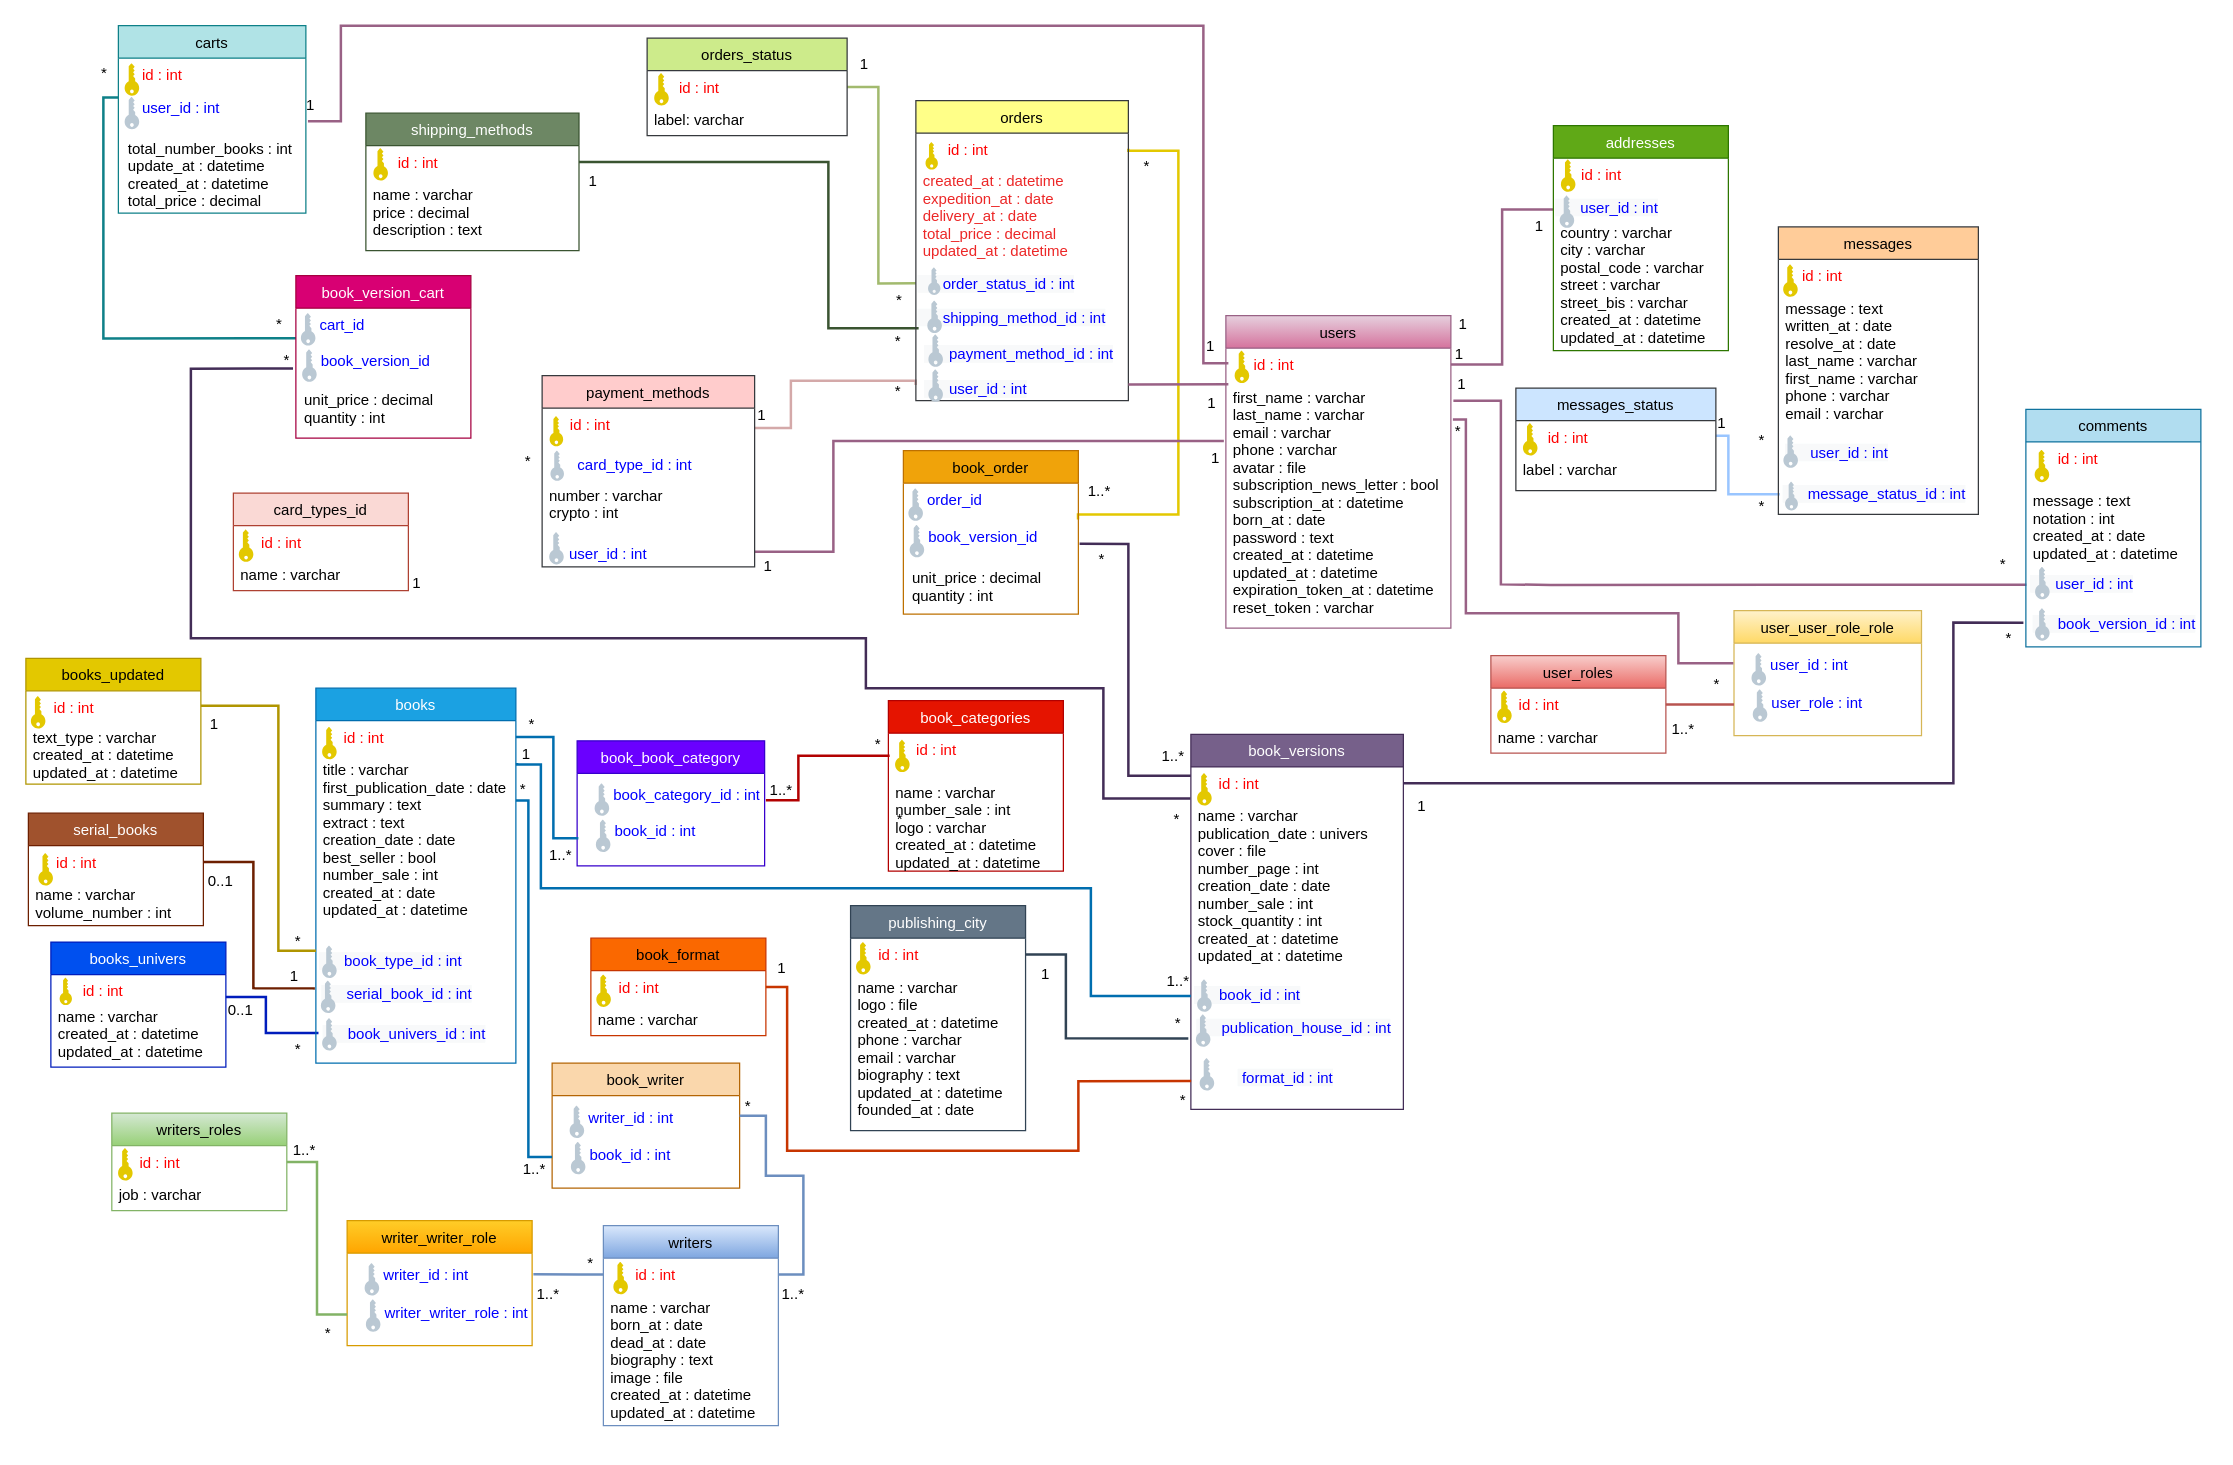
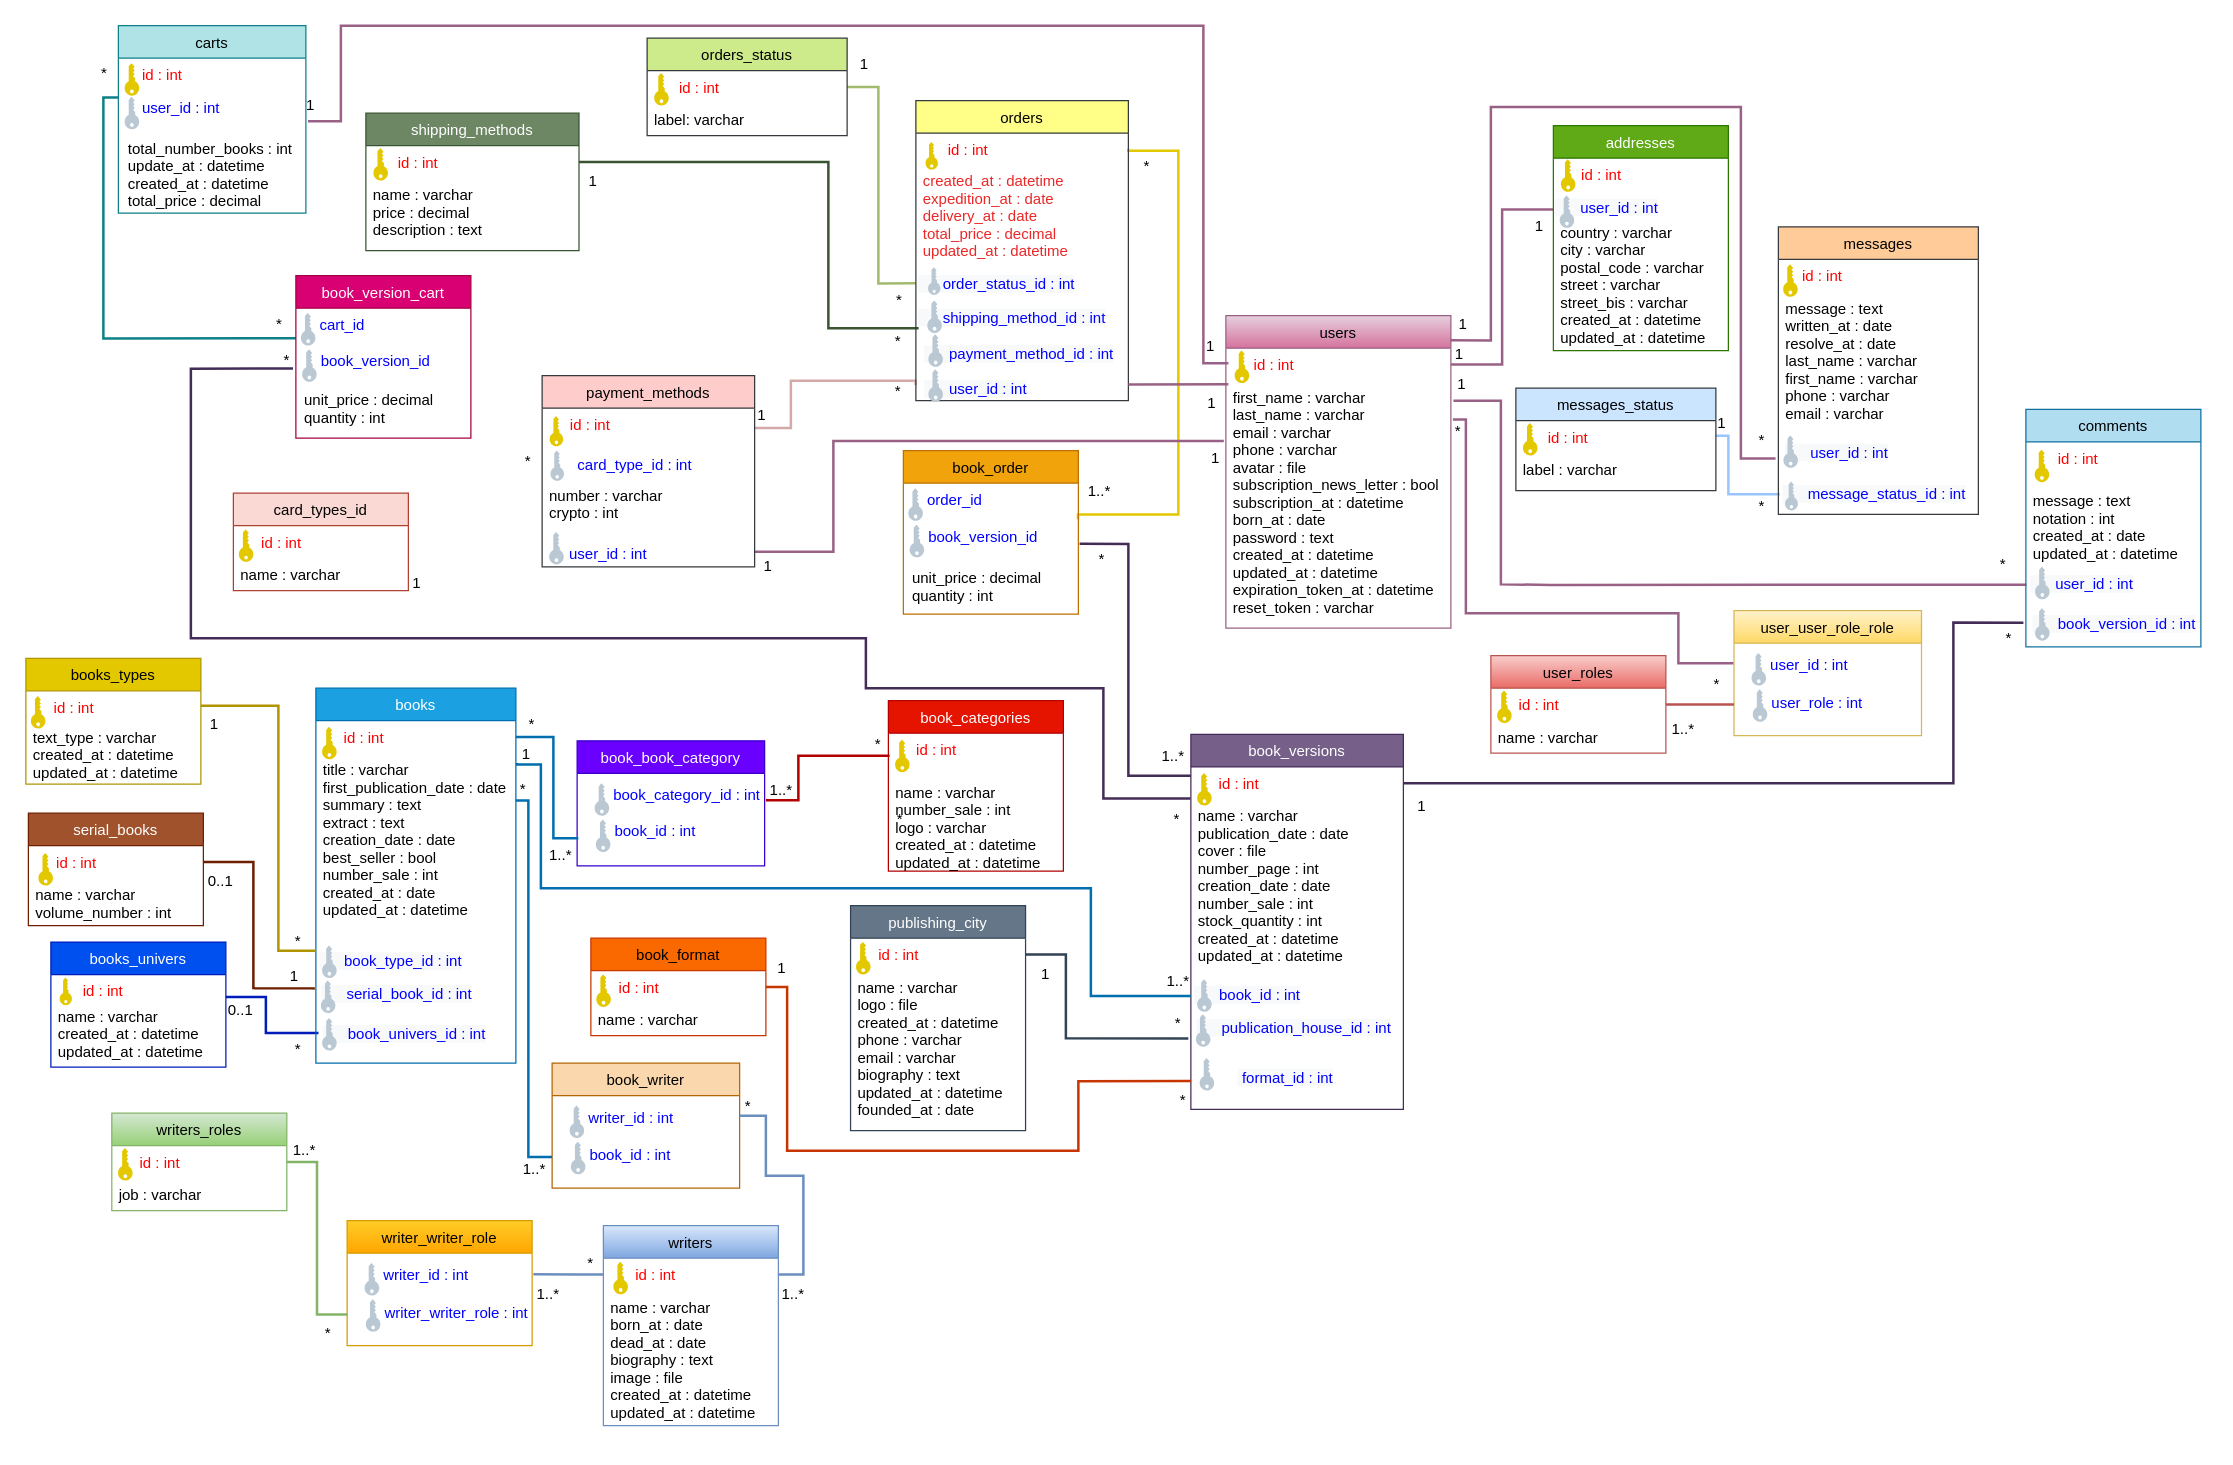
none -> (1672, 107)
(113, 675) -> (113, 675)
(1250, 816) -> (1250, 816)
